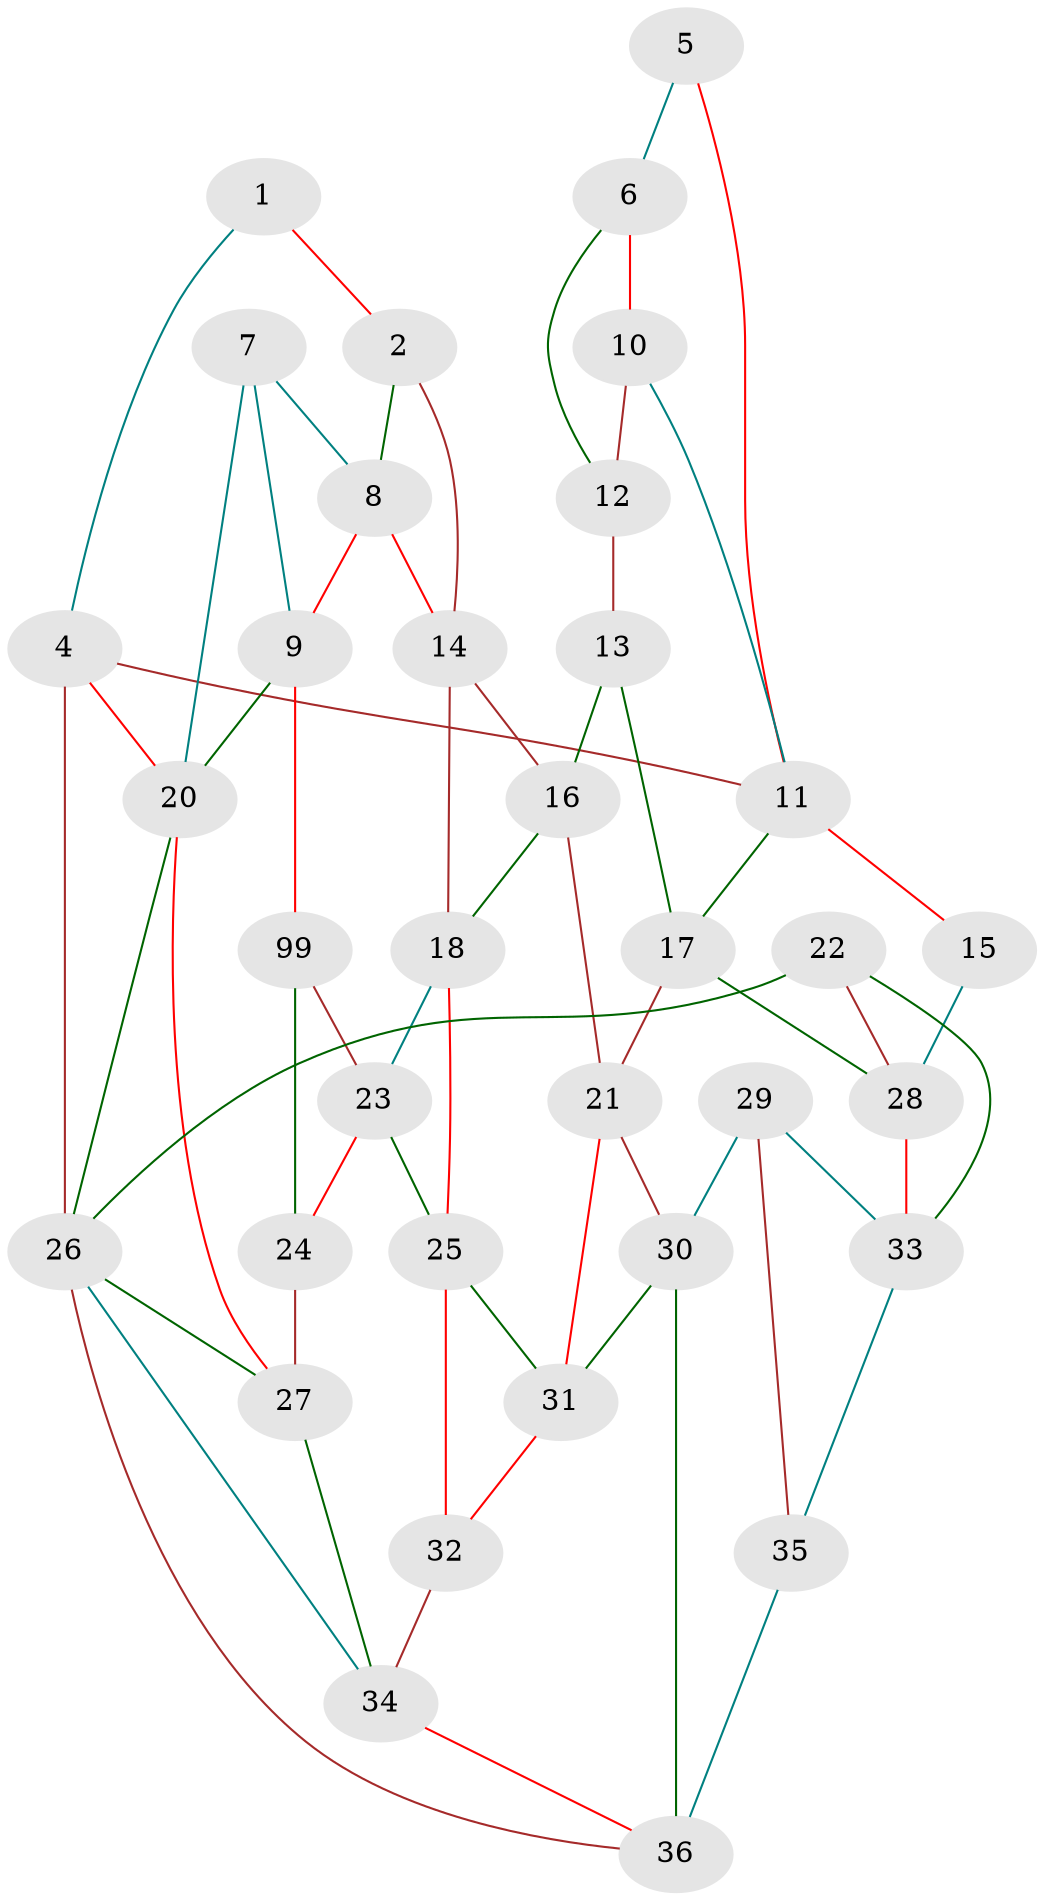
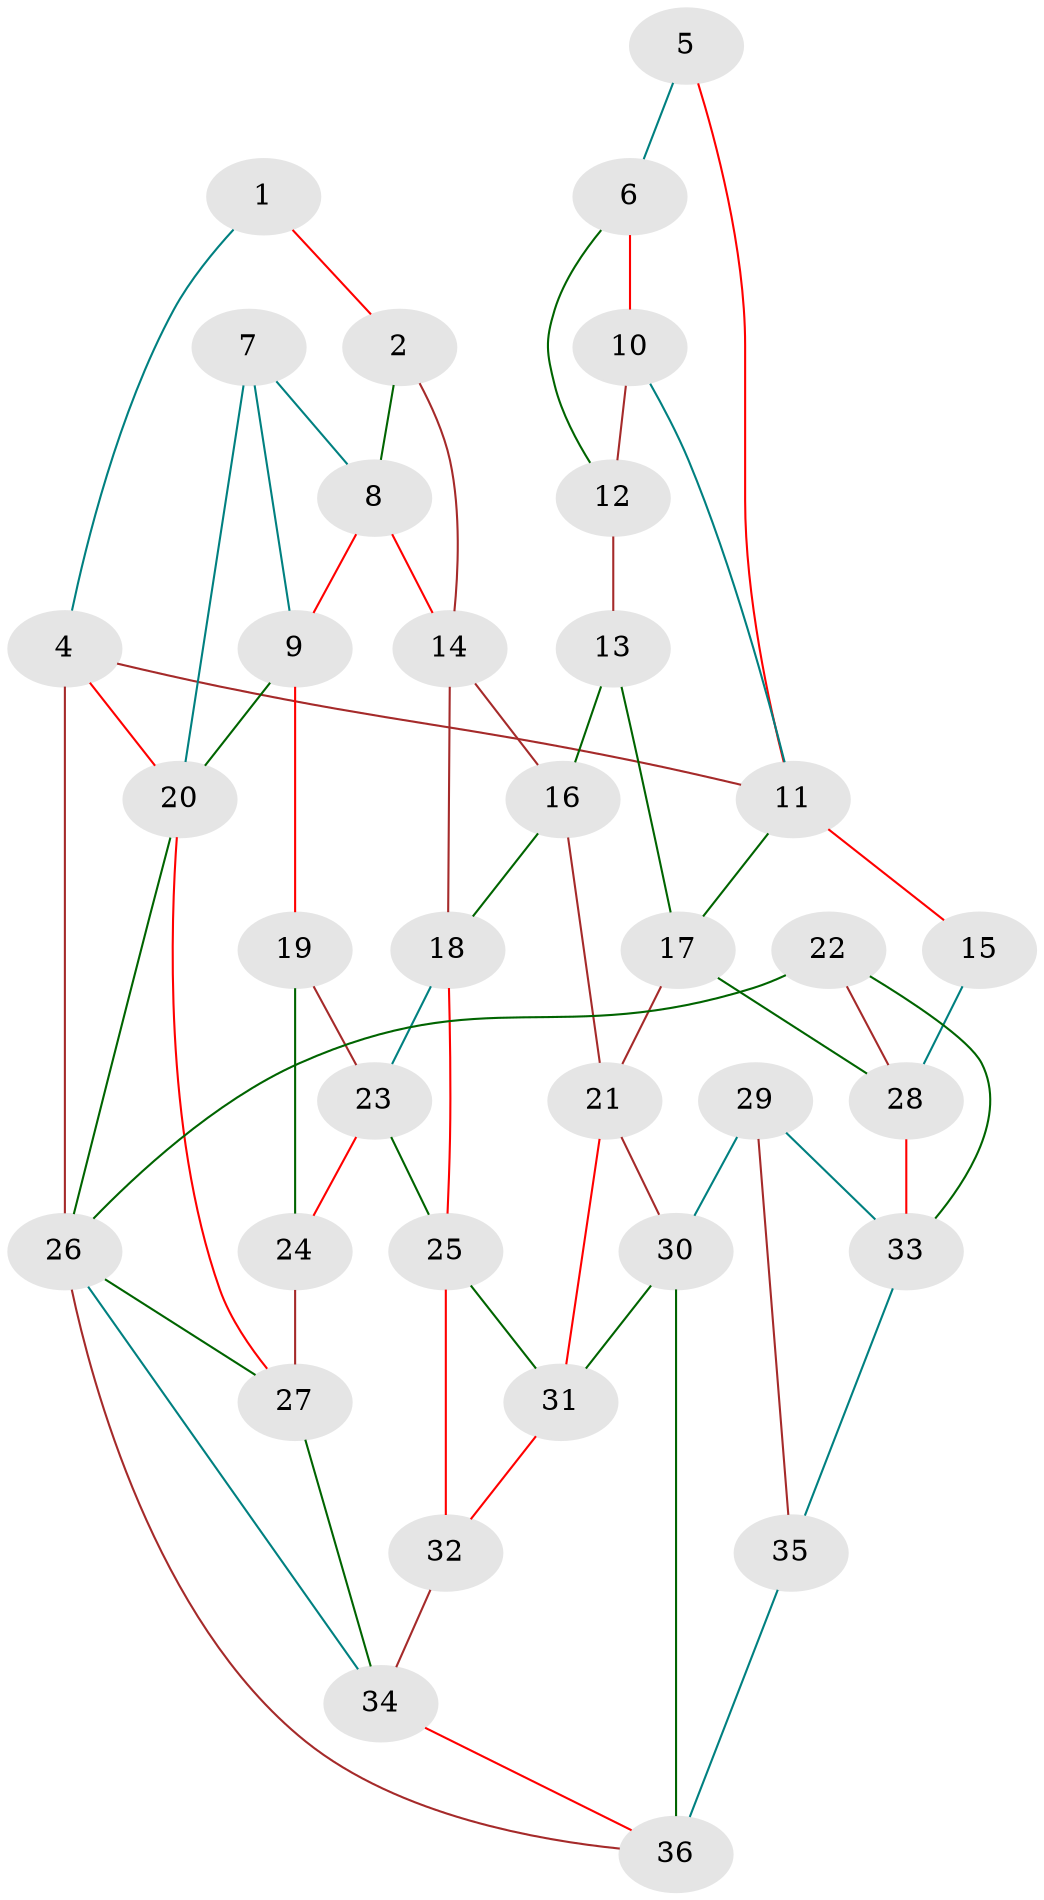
(295, 950) -> (295, 950)
